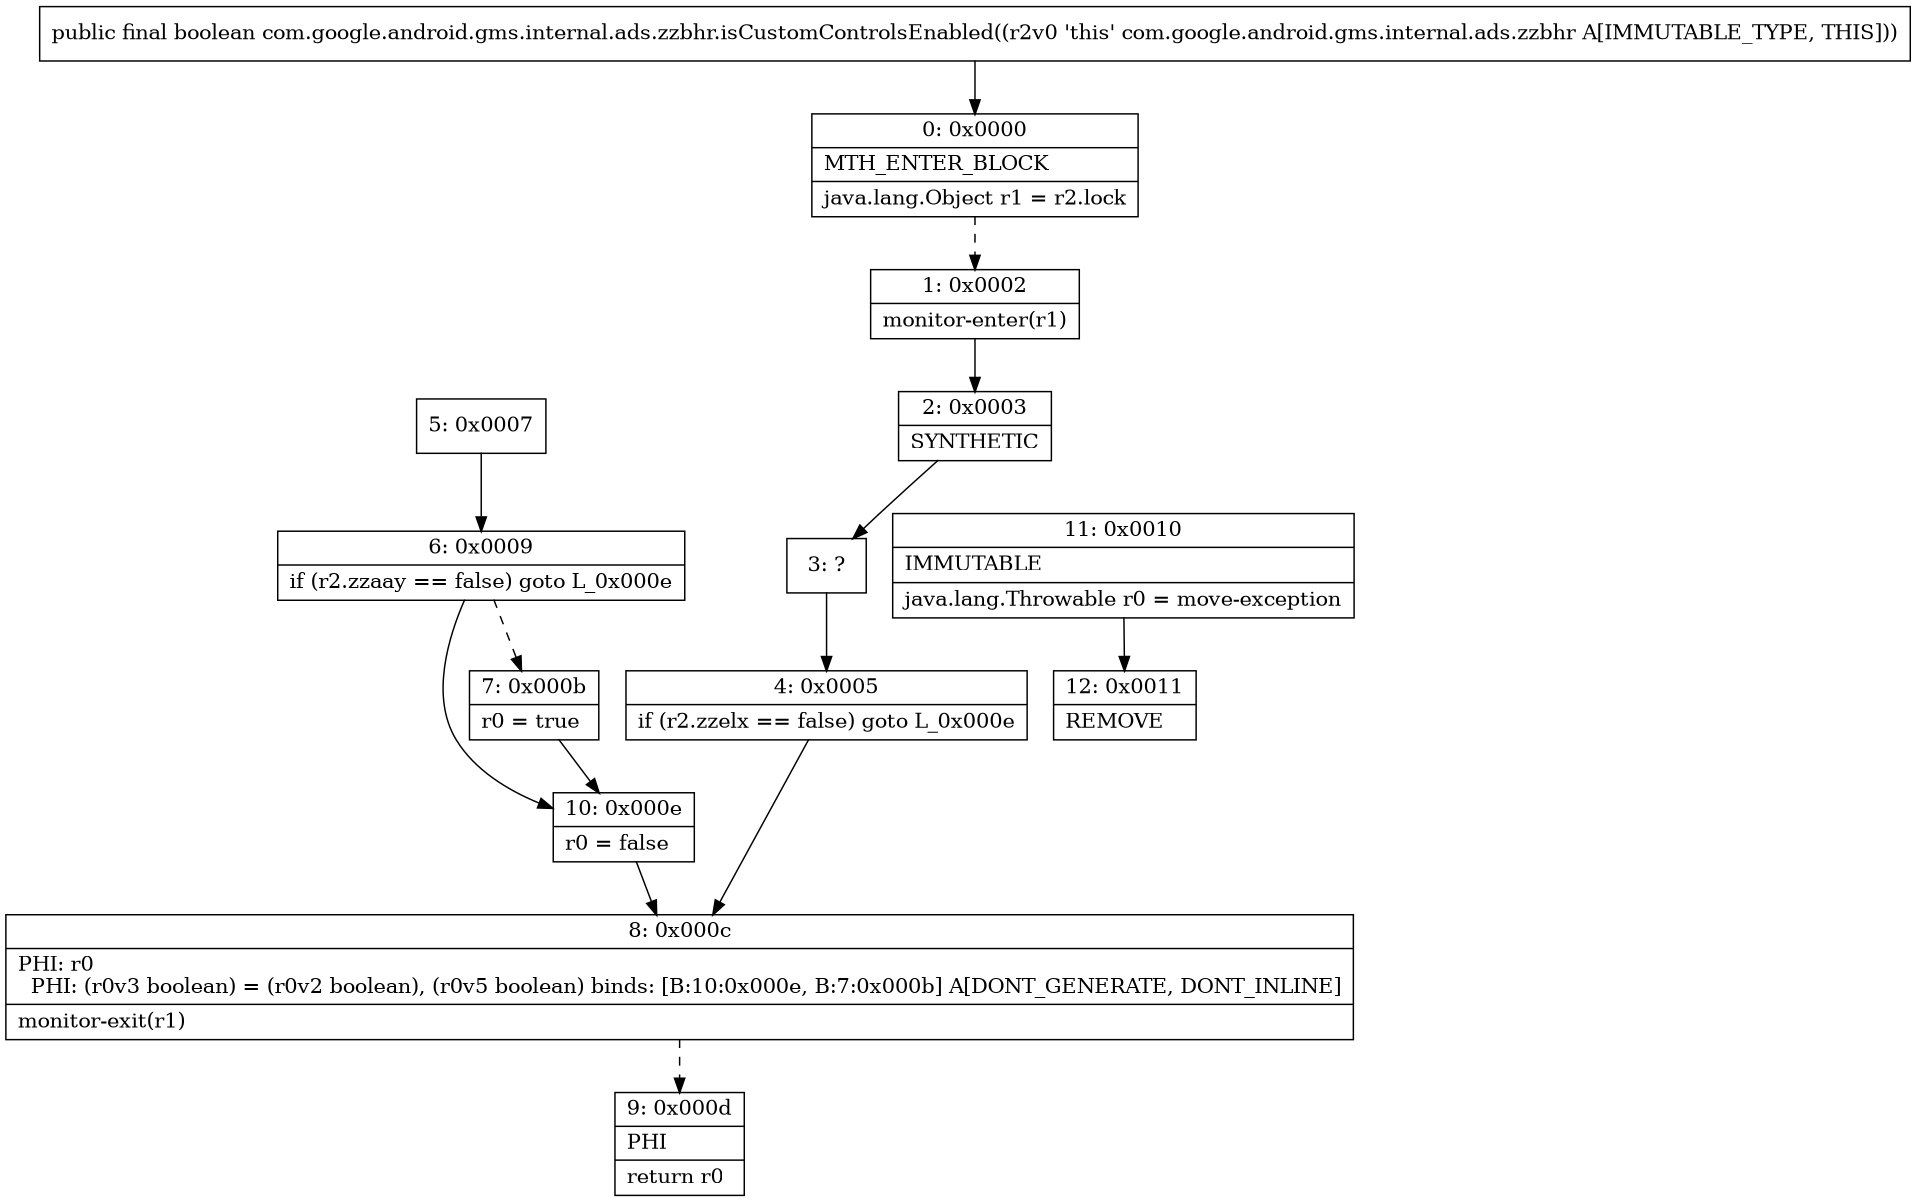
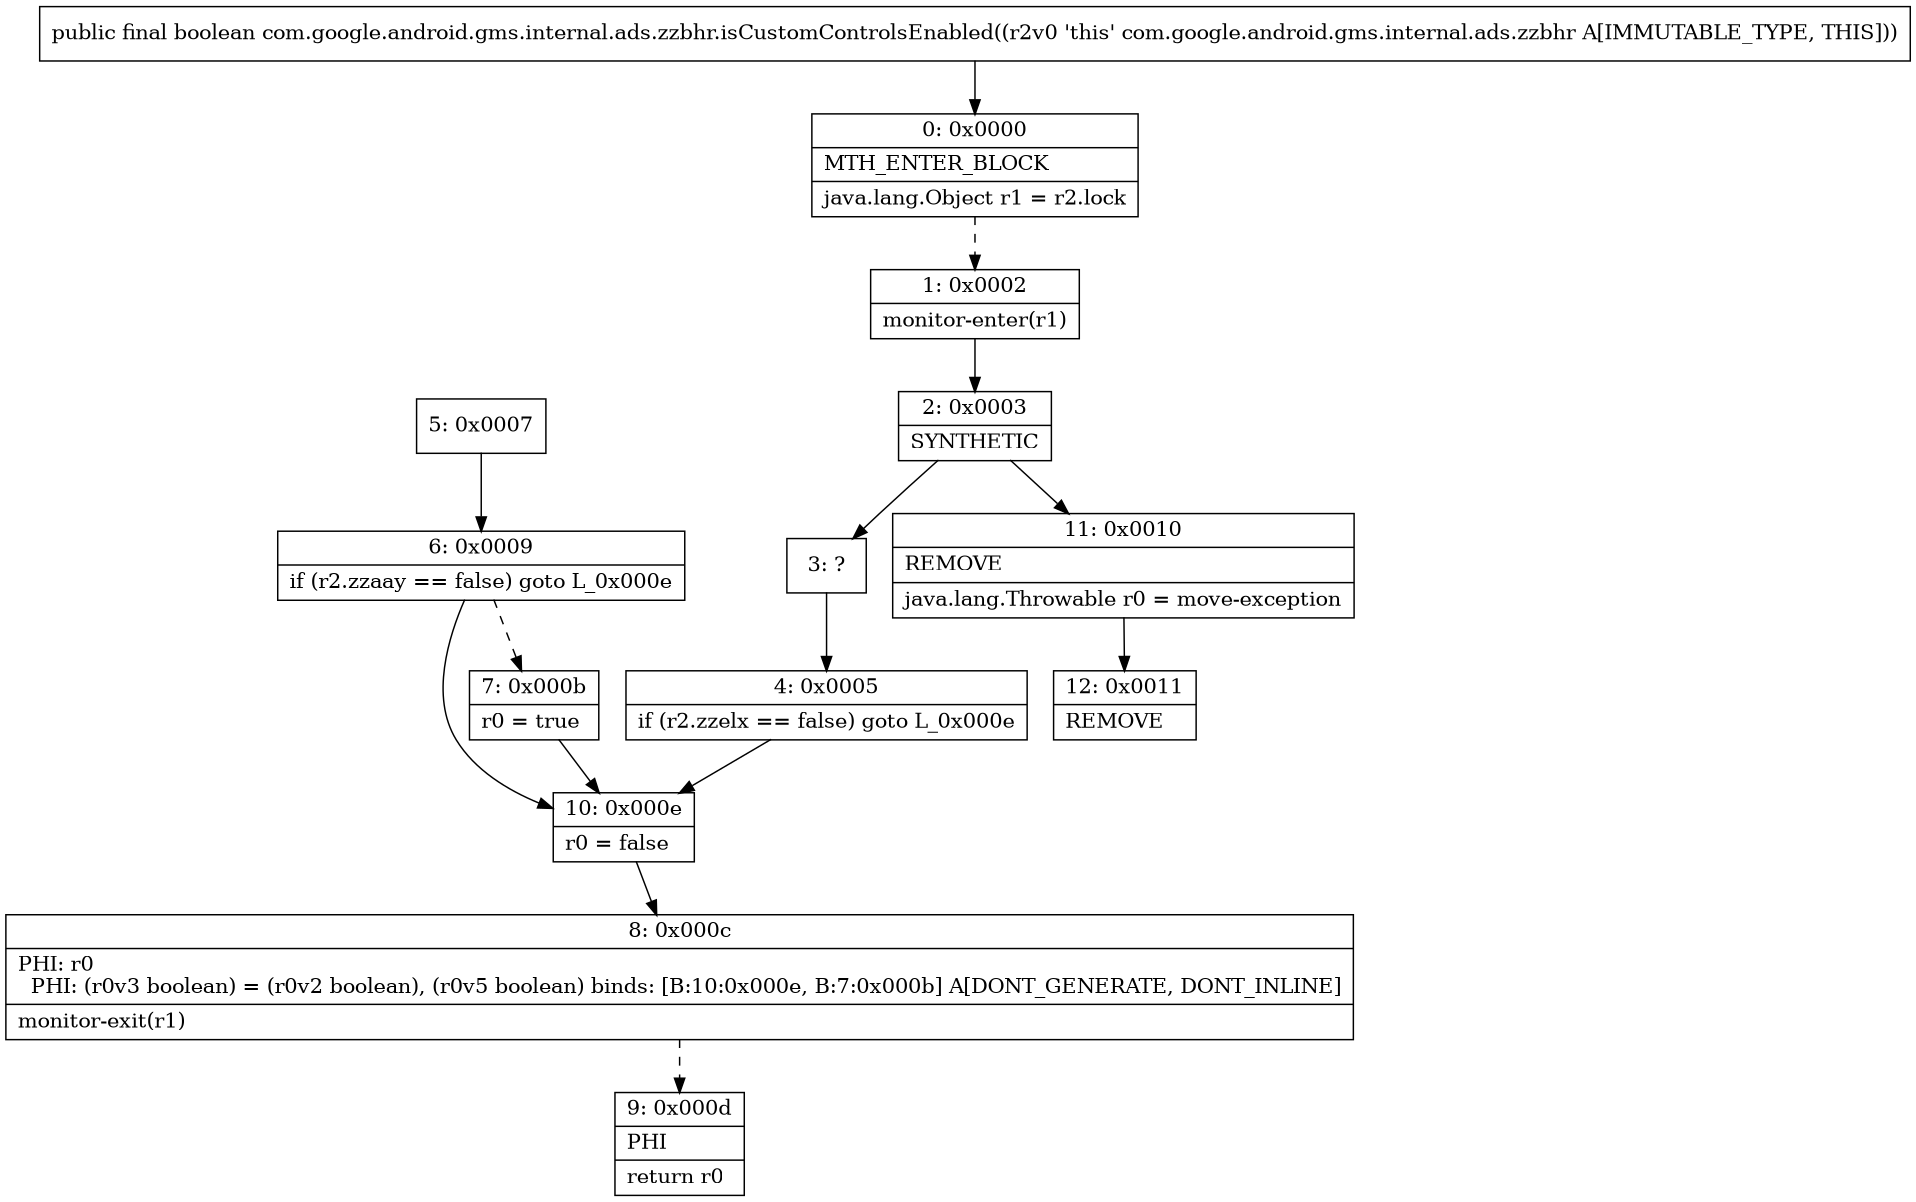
none -> (1034, 482)
(974, 564) -> (954, 564)
(764, 821) -> (732, 762)
